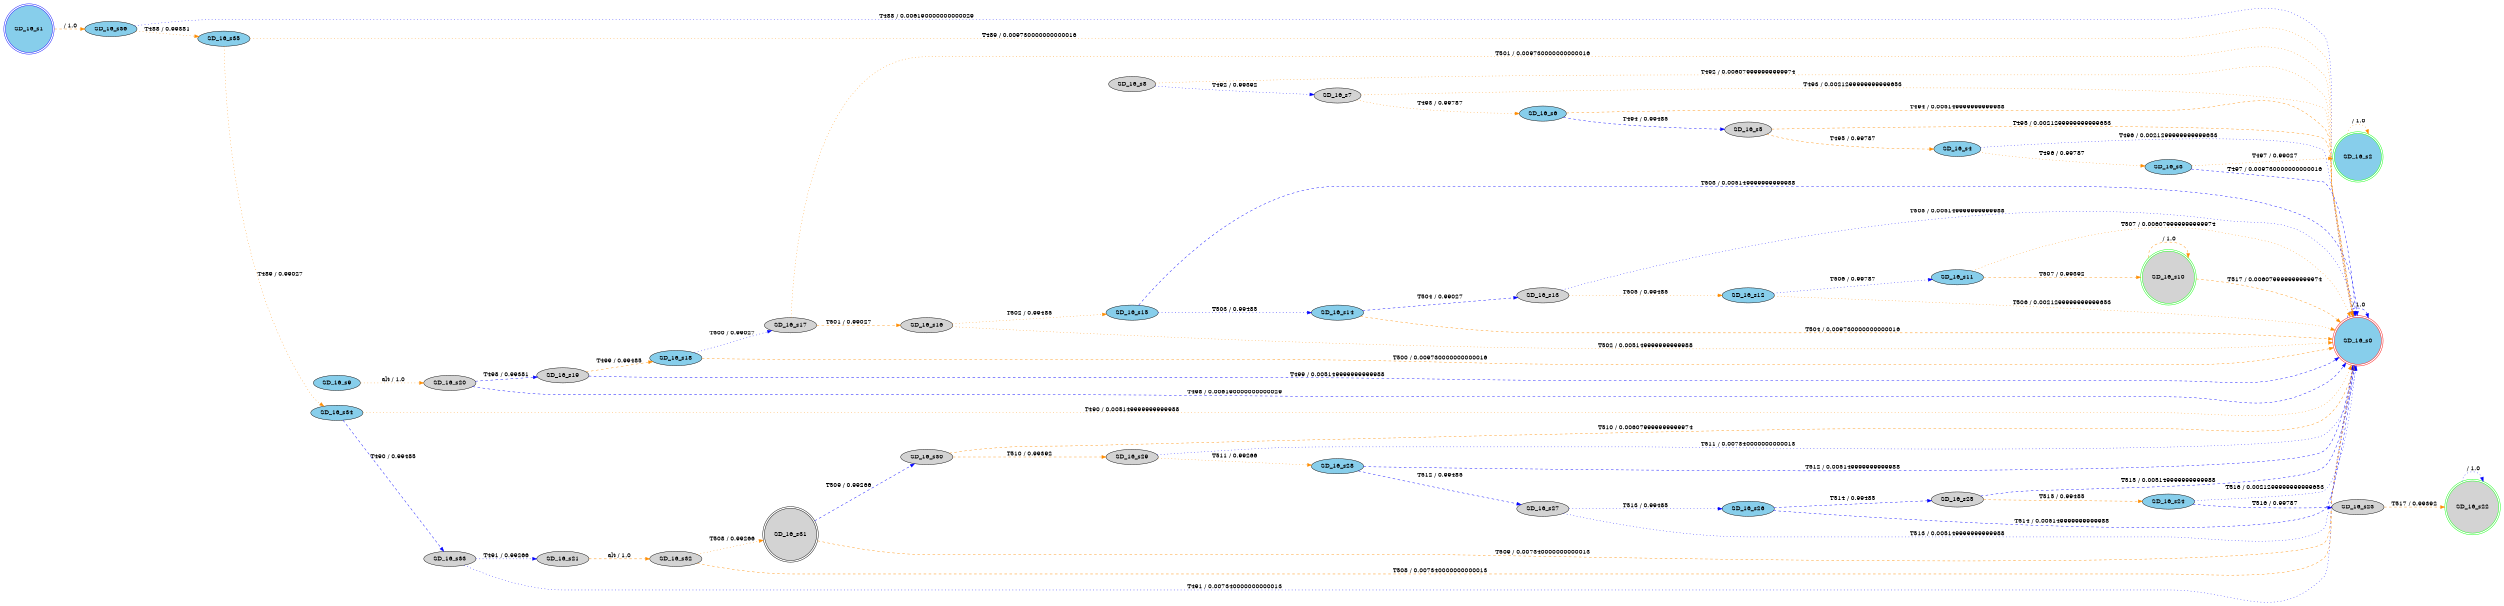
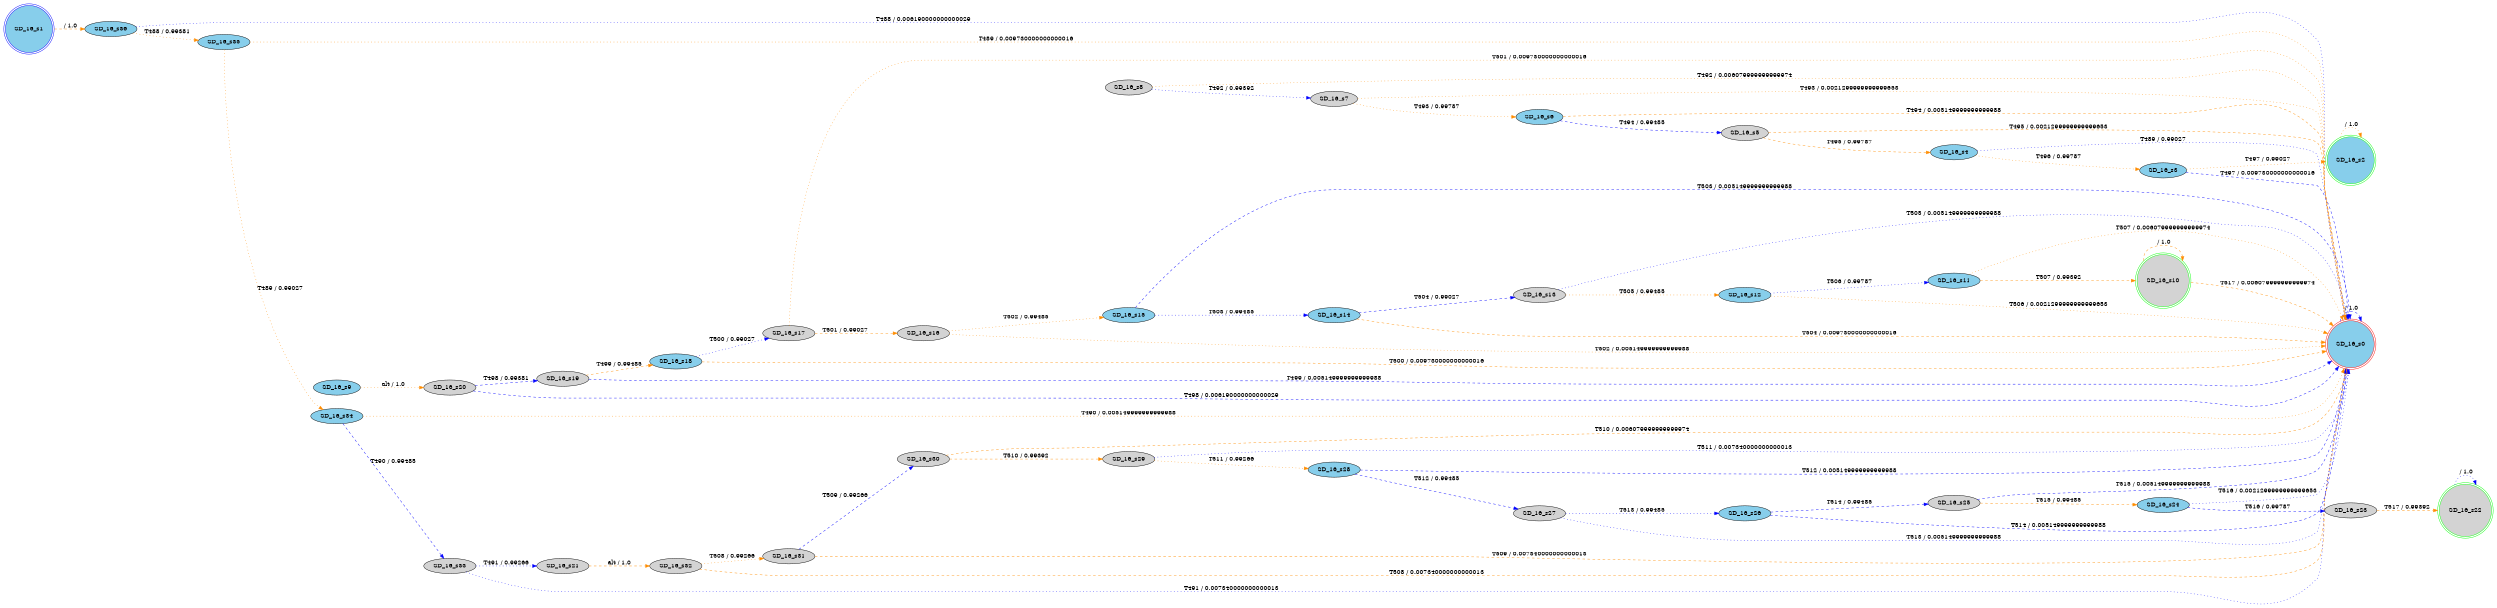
(2168, 136) -> (2163, 139)
(791, 534) -> (789, 556)
